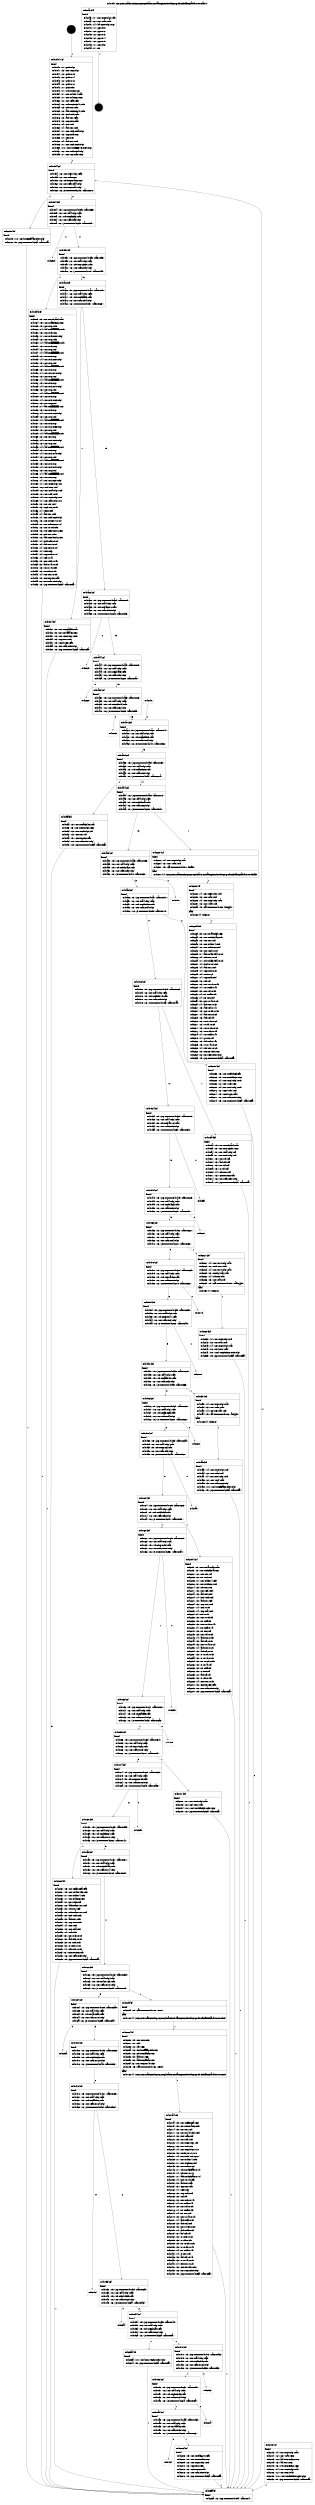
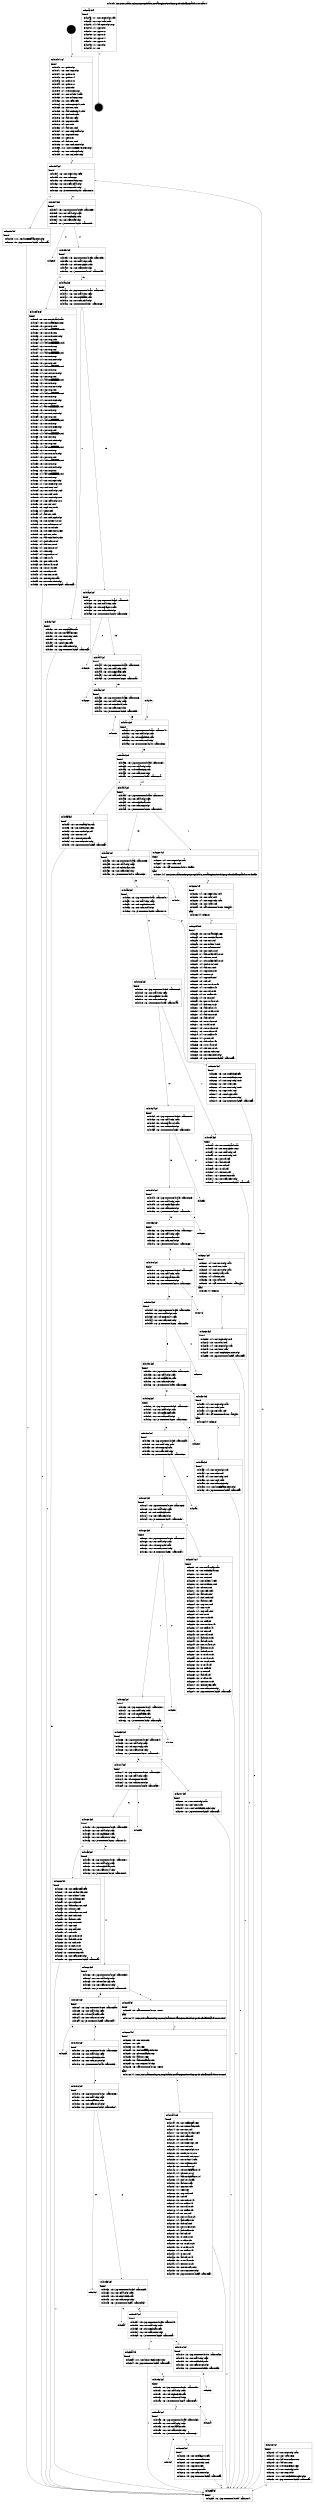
(187, 2374) -> (159, 2371)
